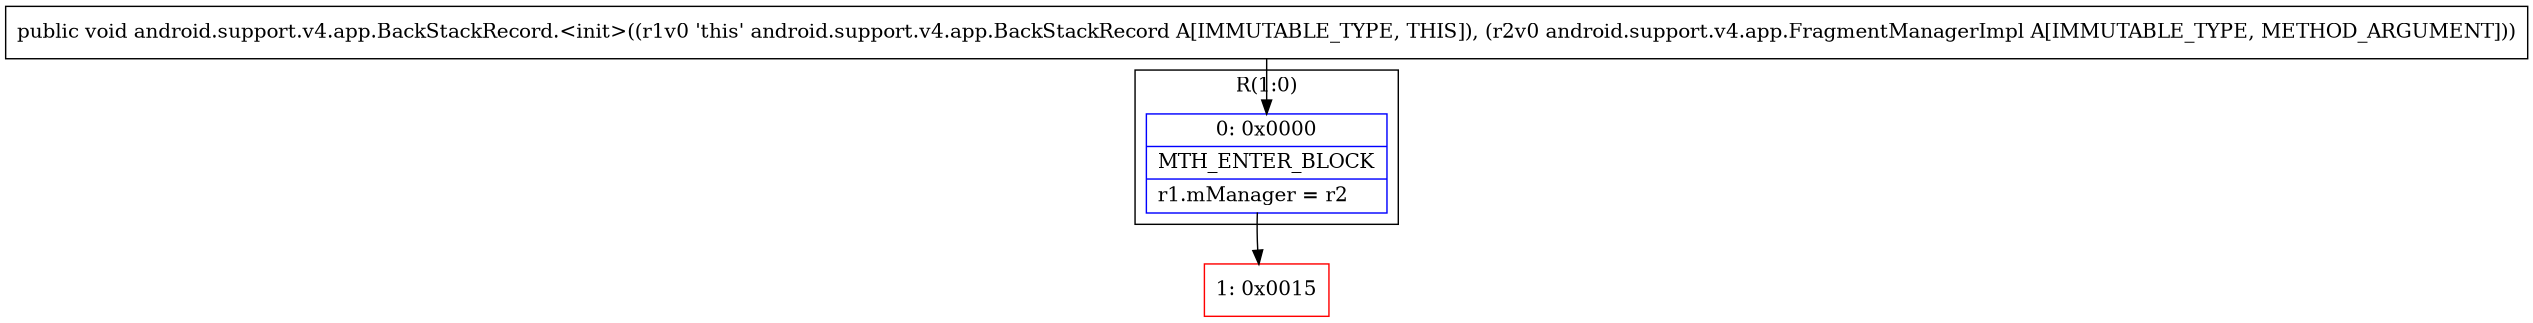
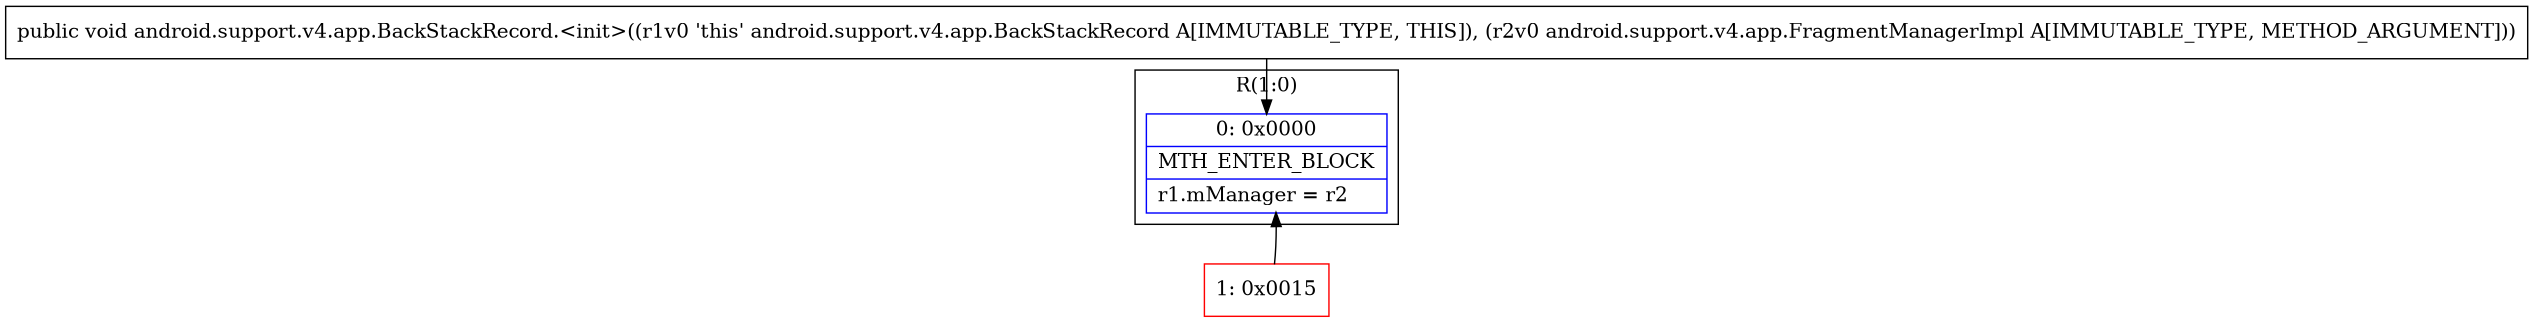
(1257, 233) -> (1276, 246)
